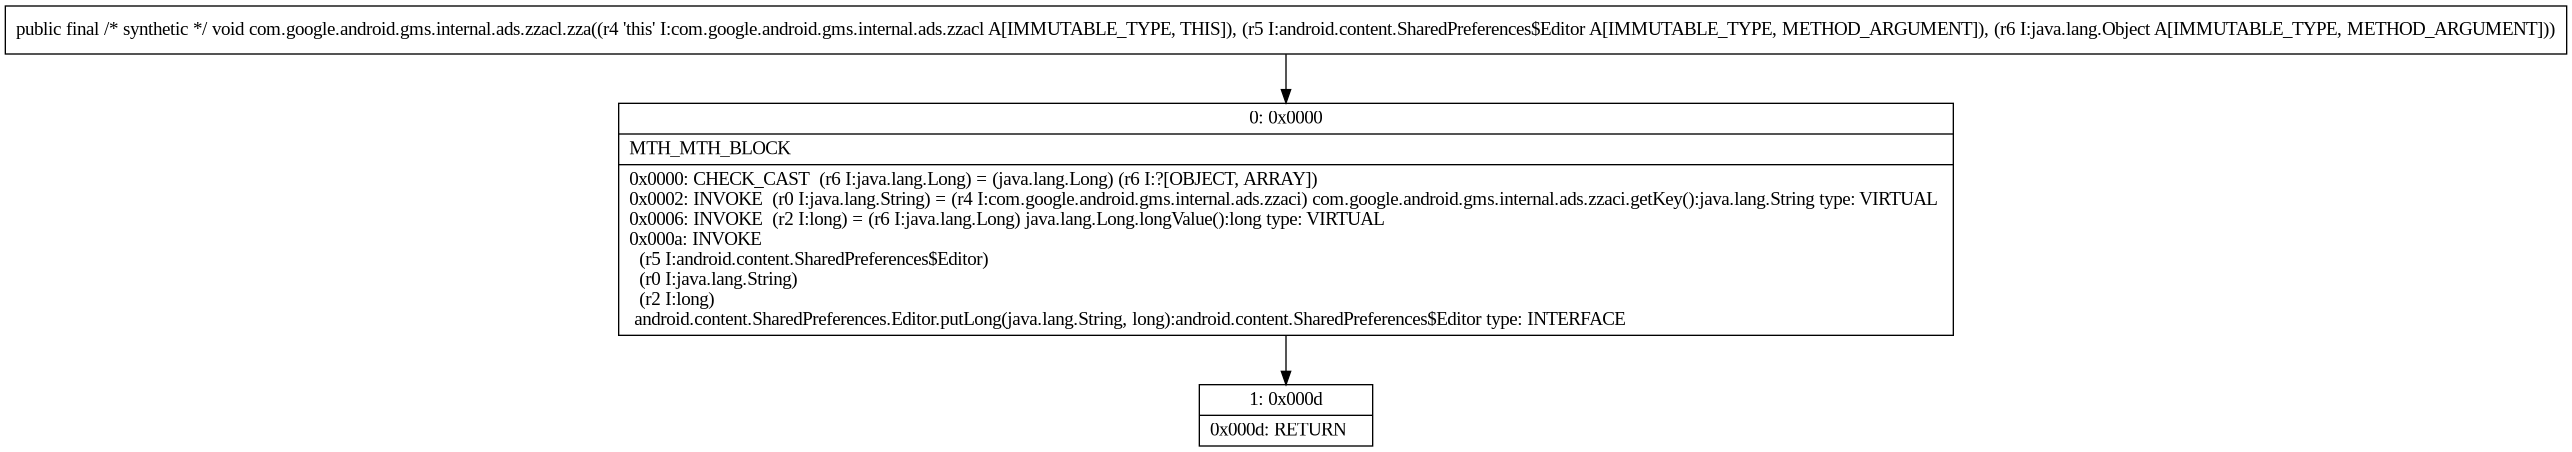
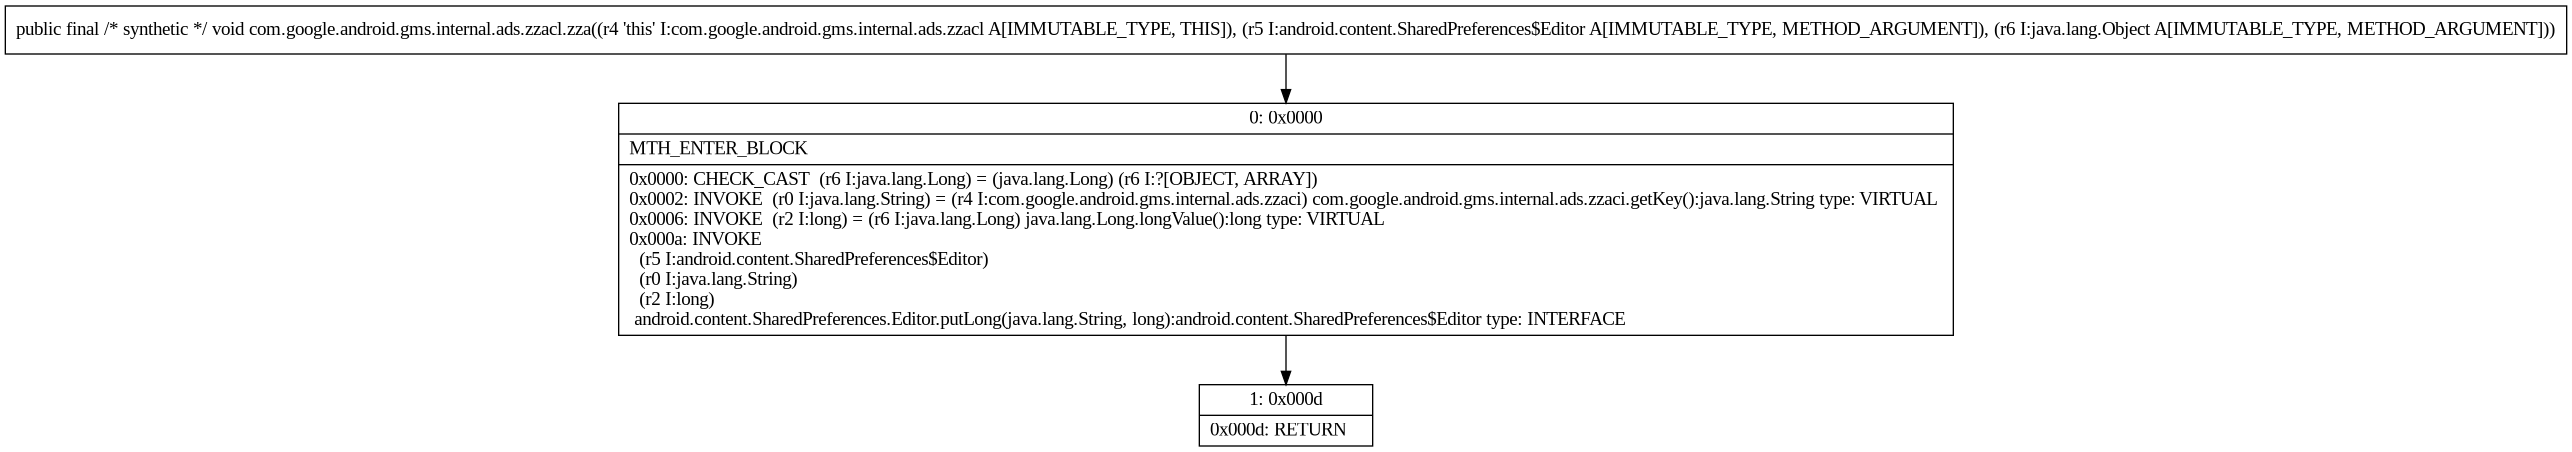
(710, 149) -> (719, 149)
